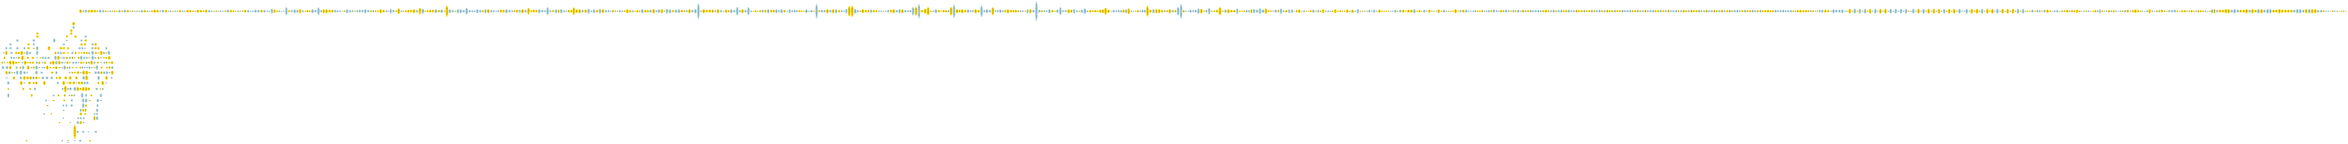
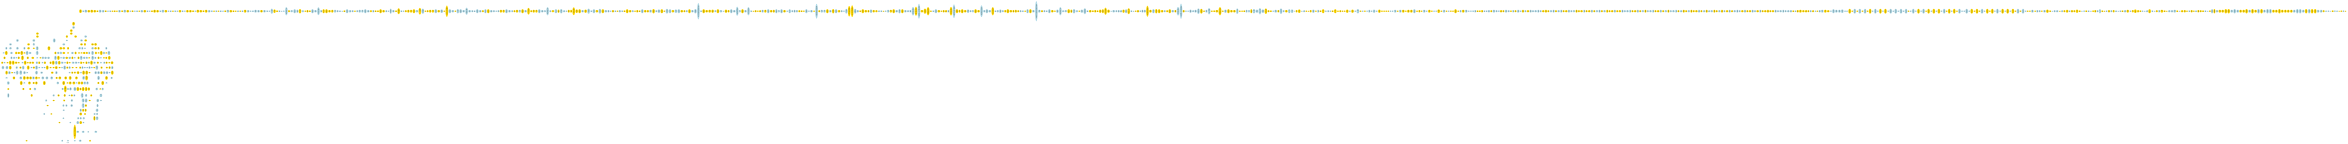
(93, 44) -> (93, 44)
